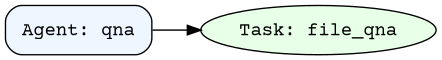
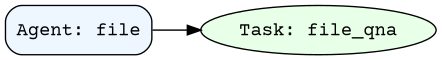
(79, 30) -> (79, 30)
